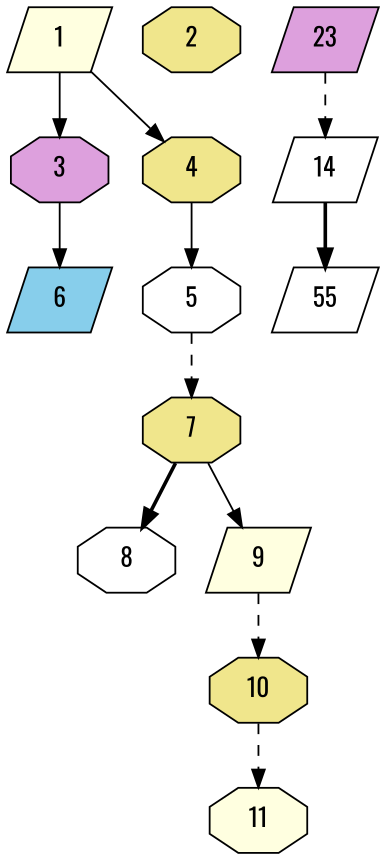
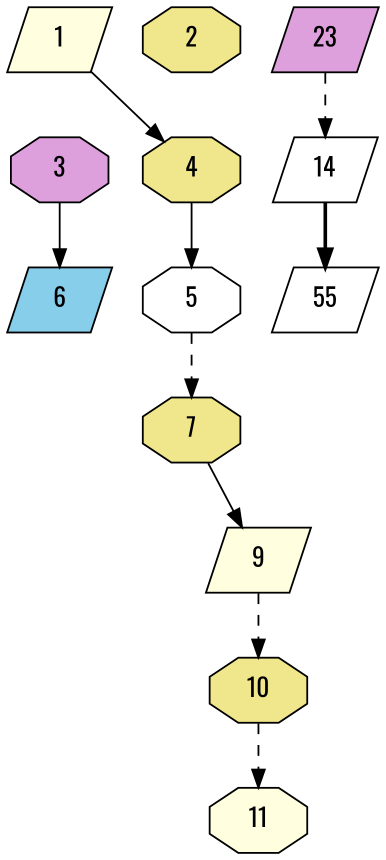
(60, 96) -> none
(127, 560) -> none
